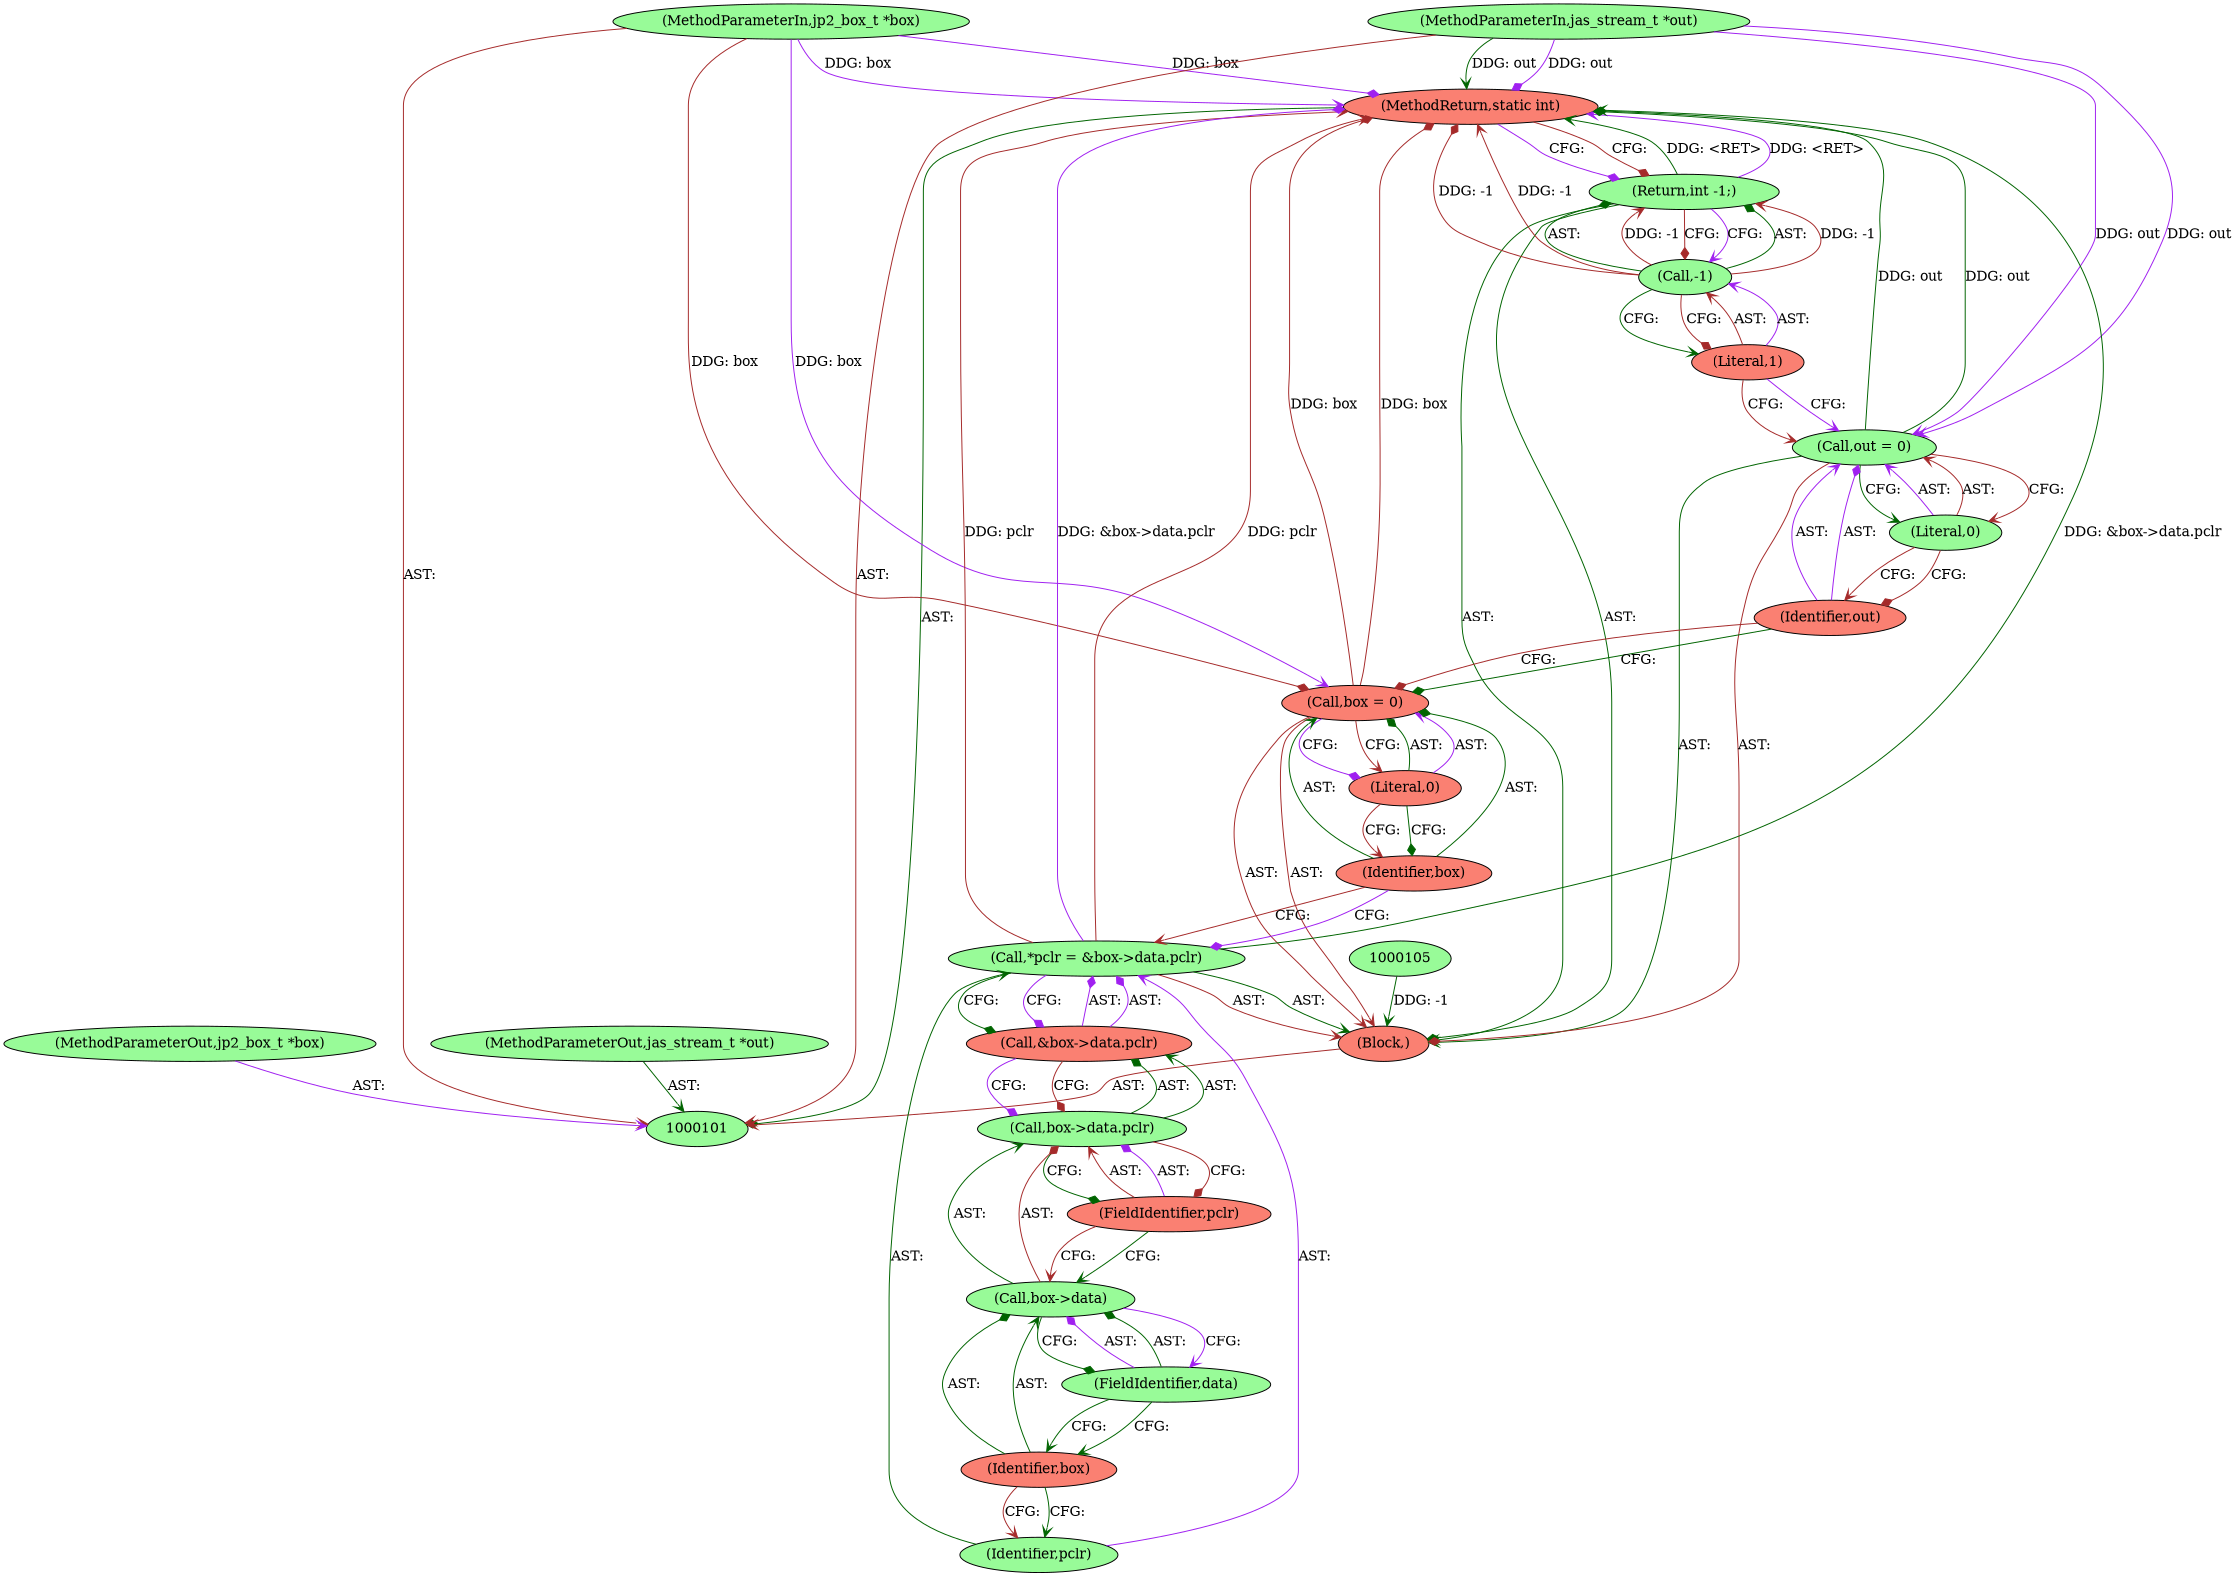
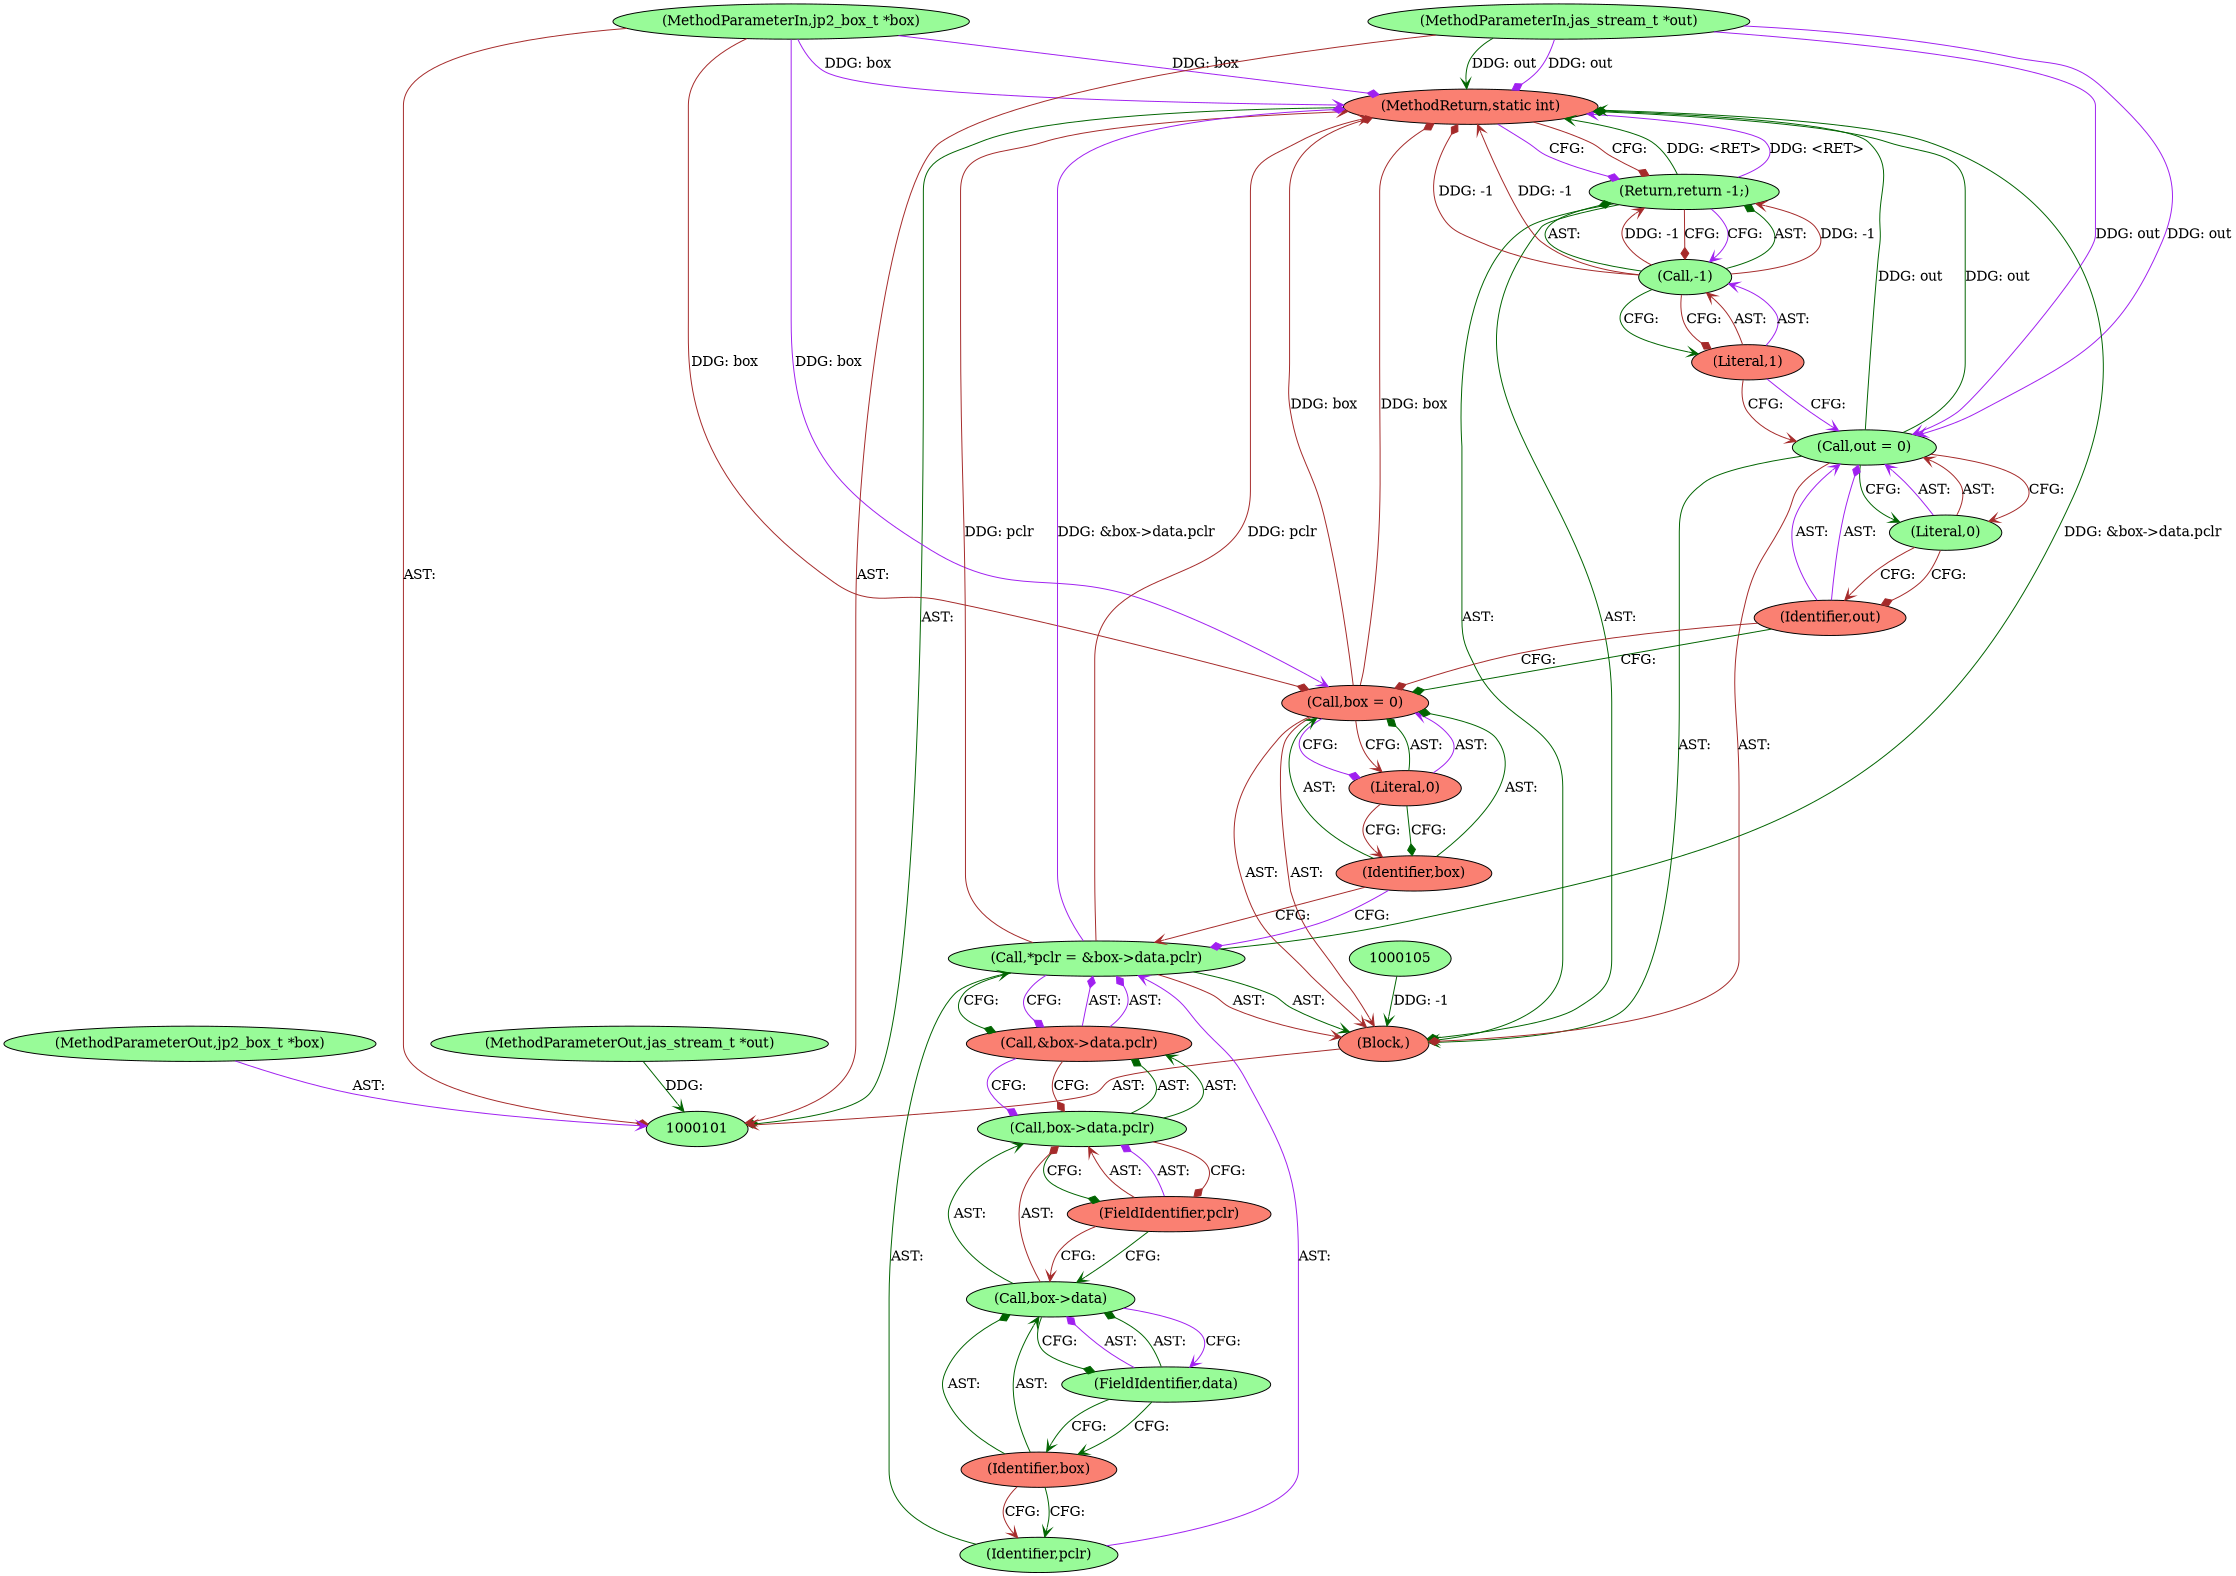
(1684, 192) -> (1684, 192)
(403, 579) -> (403, 579)
(686, 1086) -> (686, 1086)
